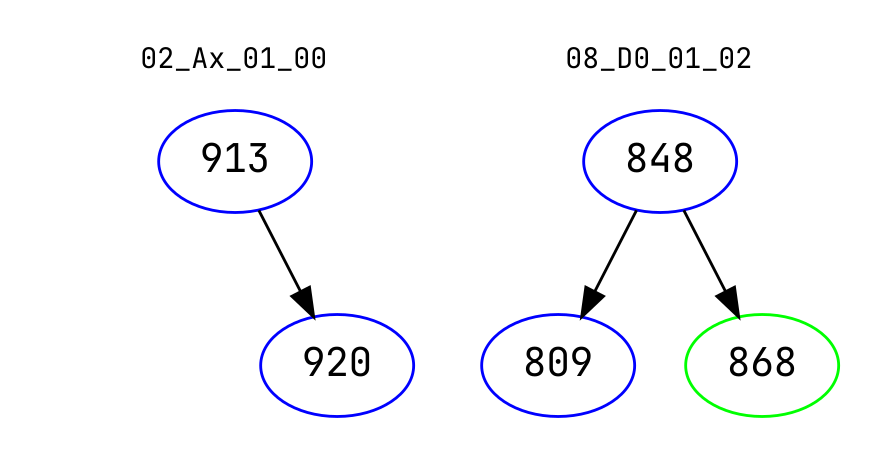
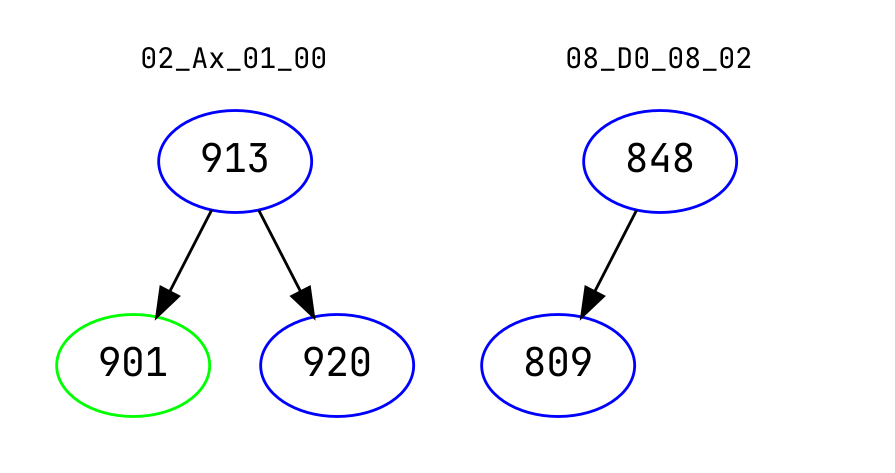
(660, 61) -> (660, 61)
none -> (133, 366)
(762, 366) -> none
